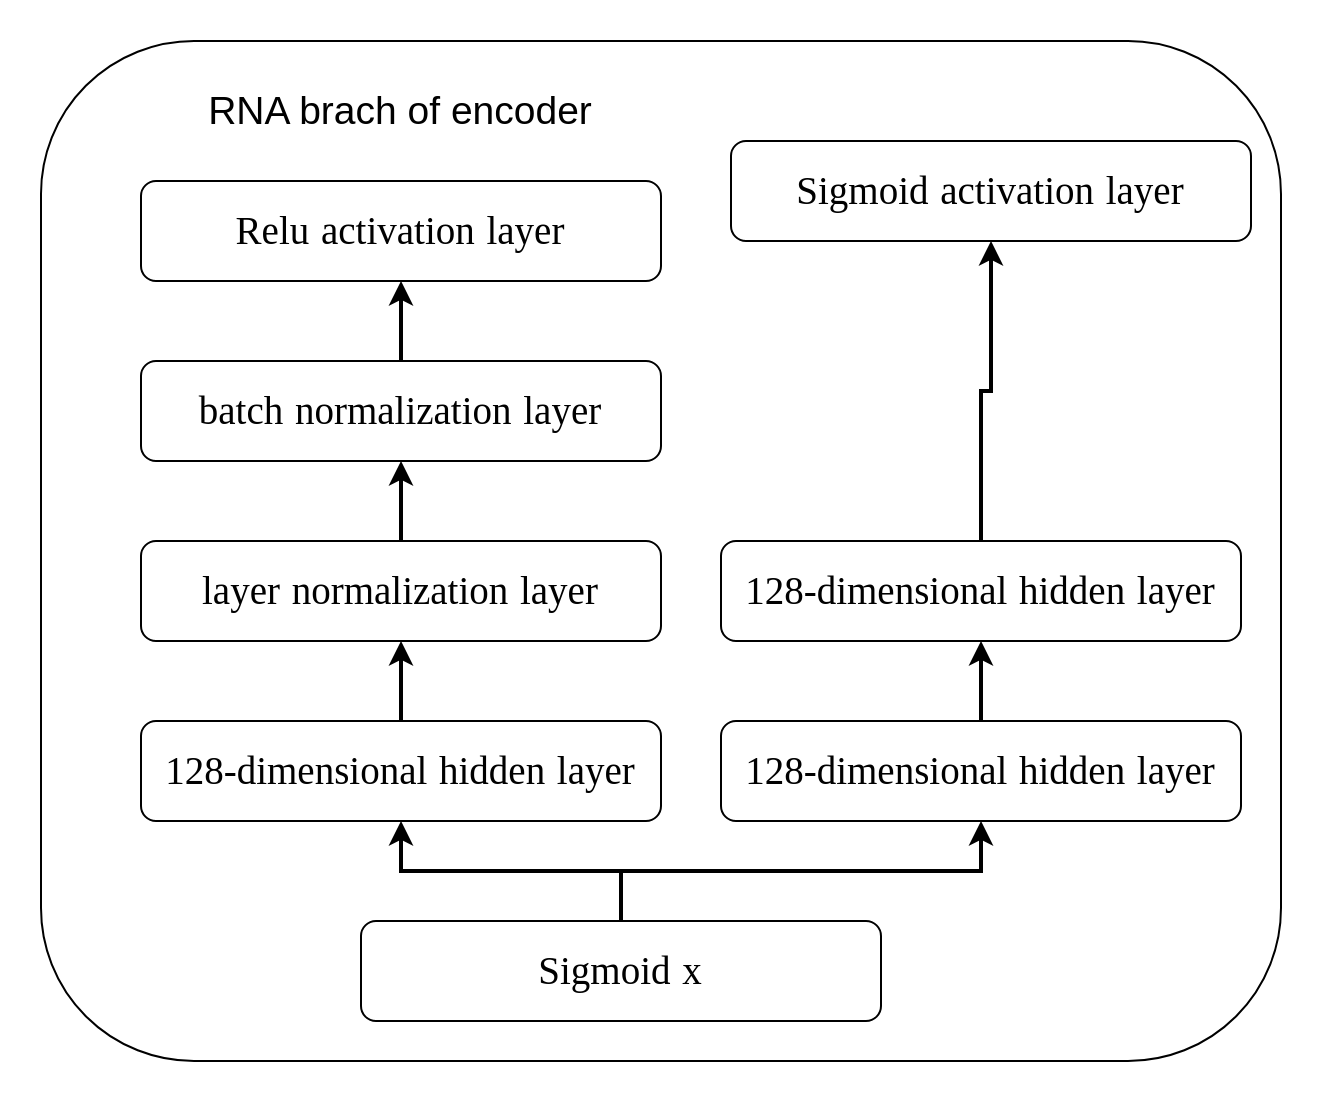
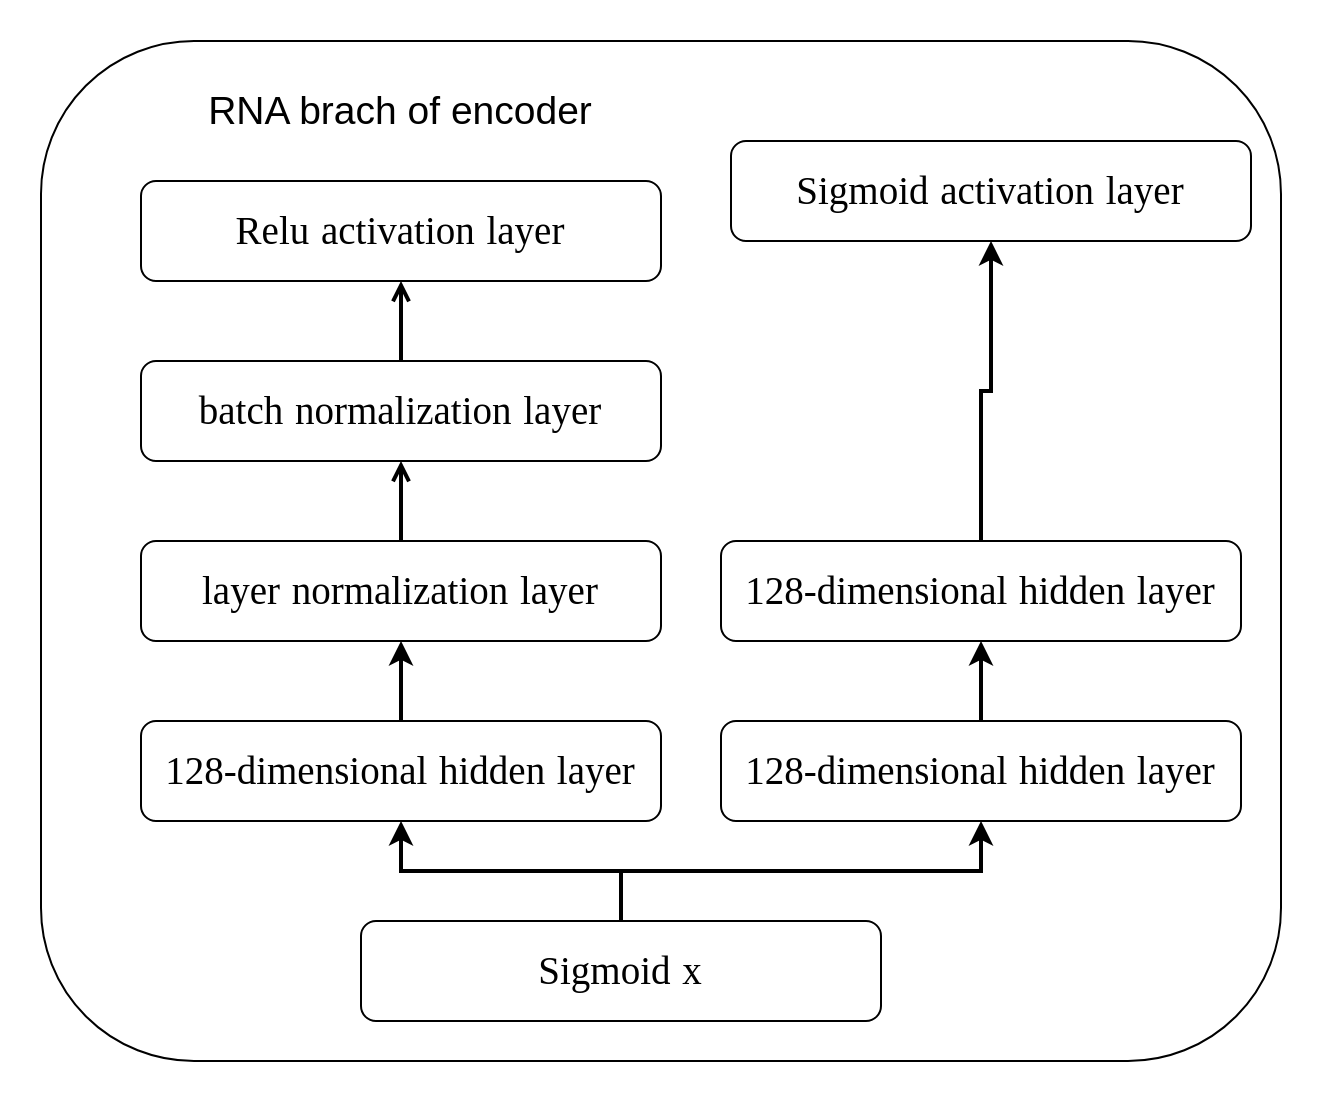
(401, 299) -> (401, 298)
(401, 479) -> (401, 478)
